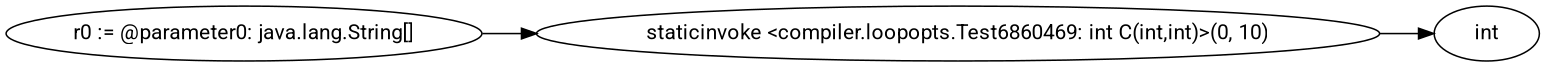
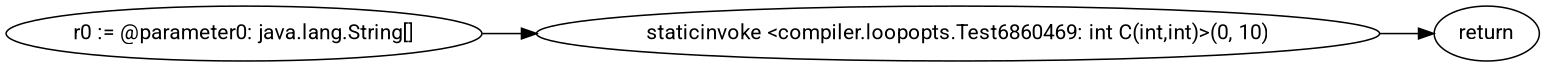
(1487, 34) -> (1487, 34)
